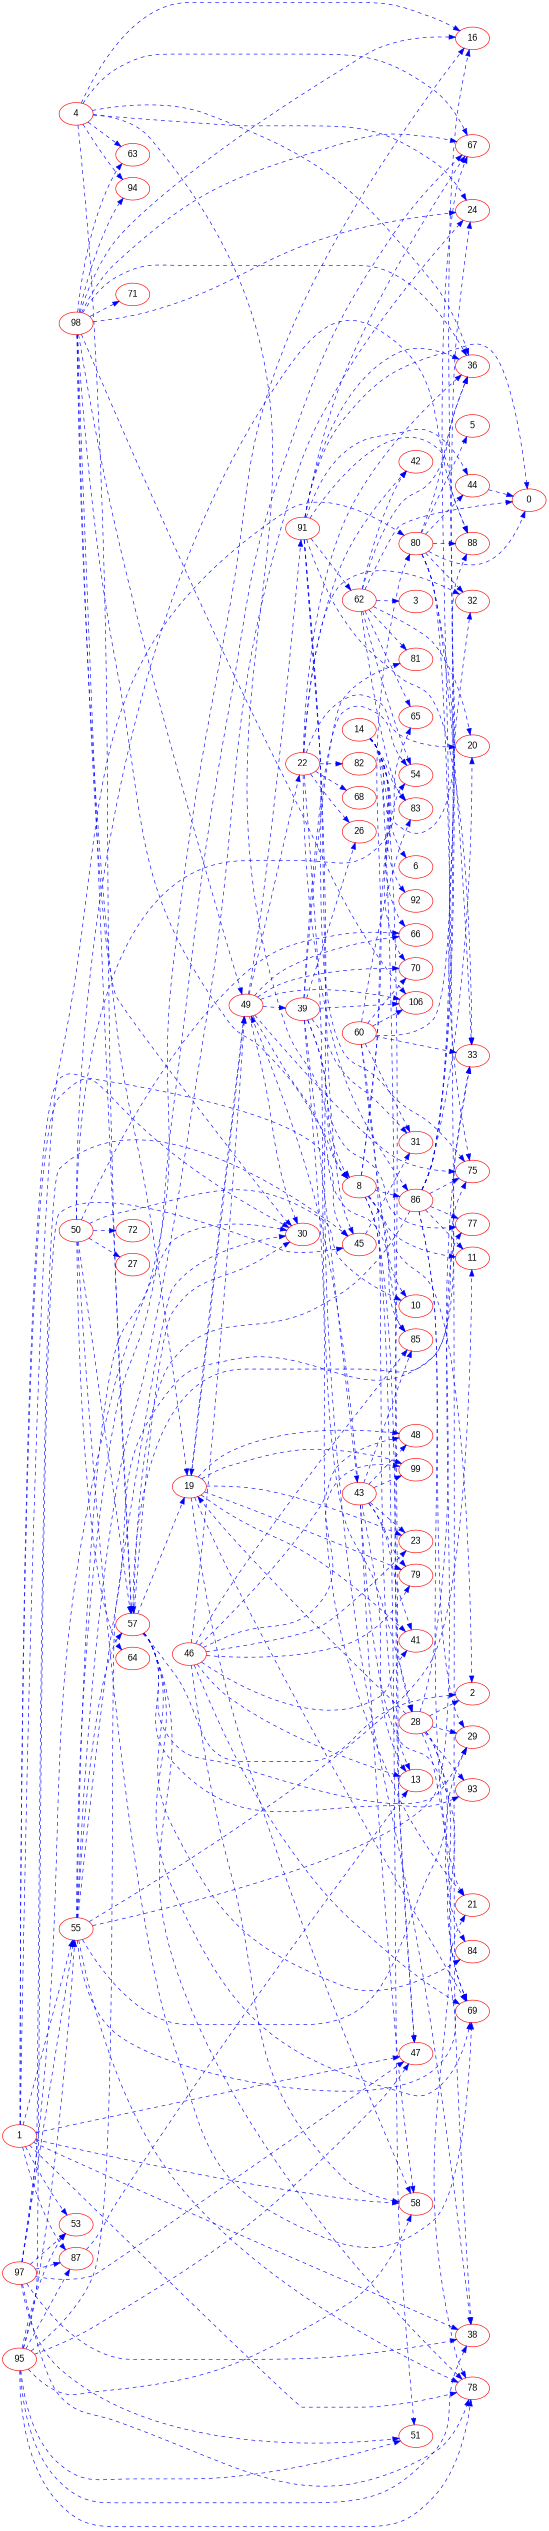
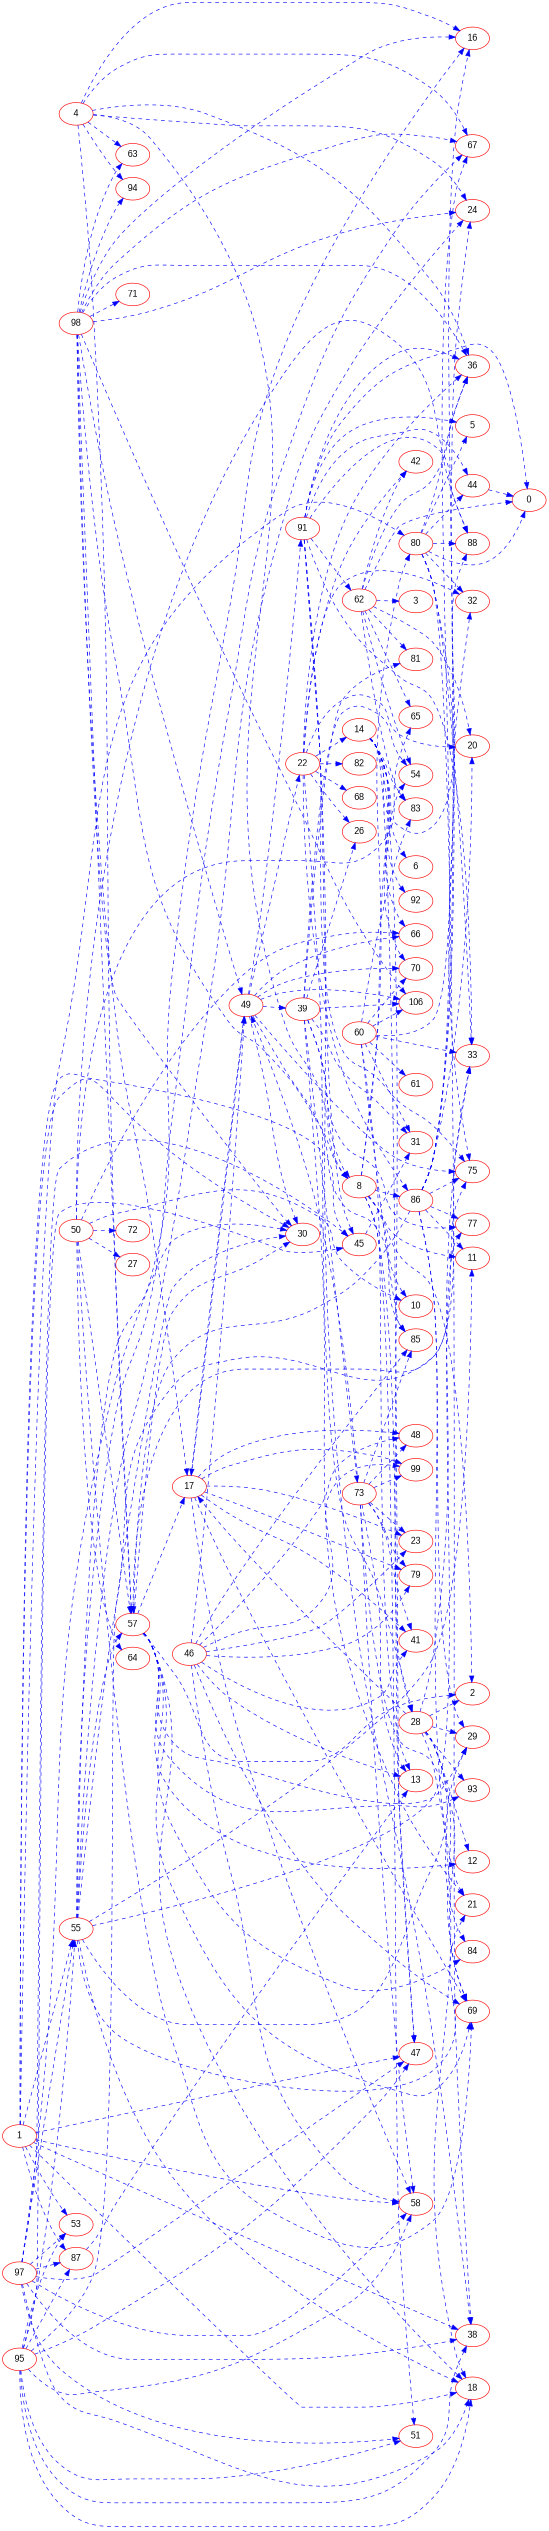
(364, 331) -> (352, 431)
none -> (325, 750)
none -> (416, 1085)
(189, 1487) -> (189, 1487)
(359, 1494) -> (359, 1494)
none -> (473, 1862)
none -> (232, 2335)
(473, 2388) -> (473, 2388)
